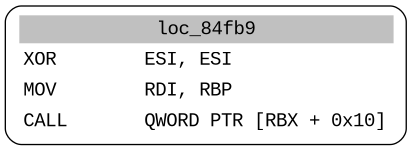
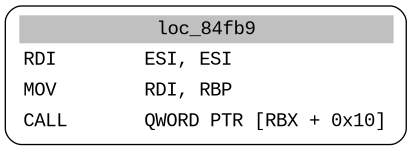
(128, 59) -> (128, 59)
